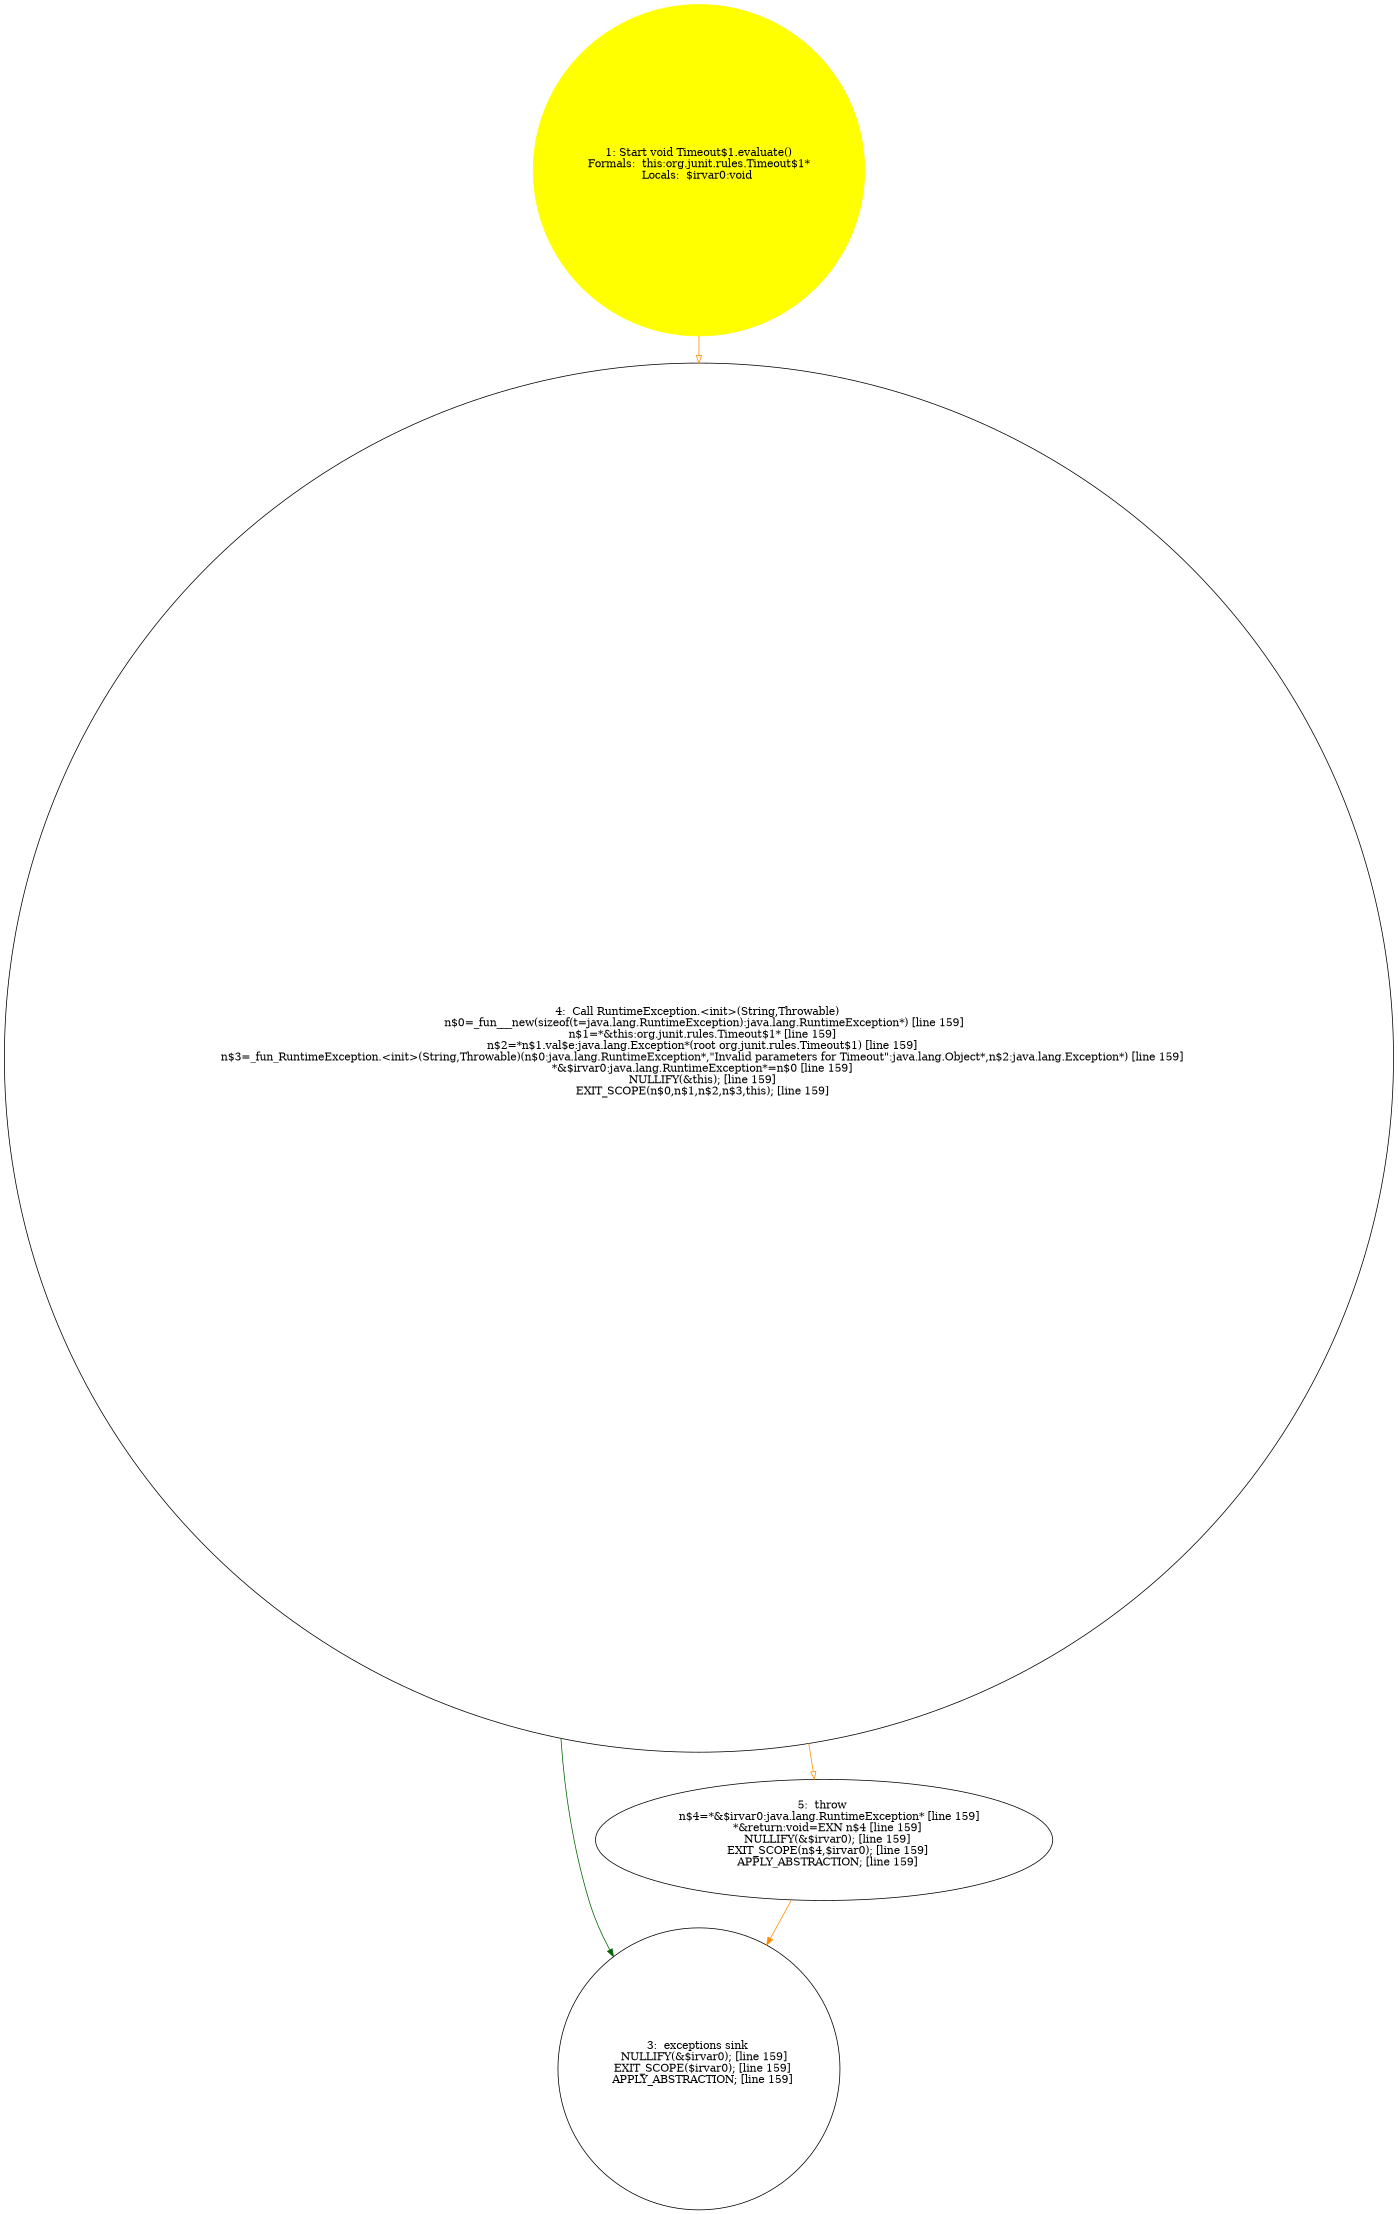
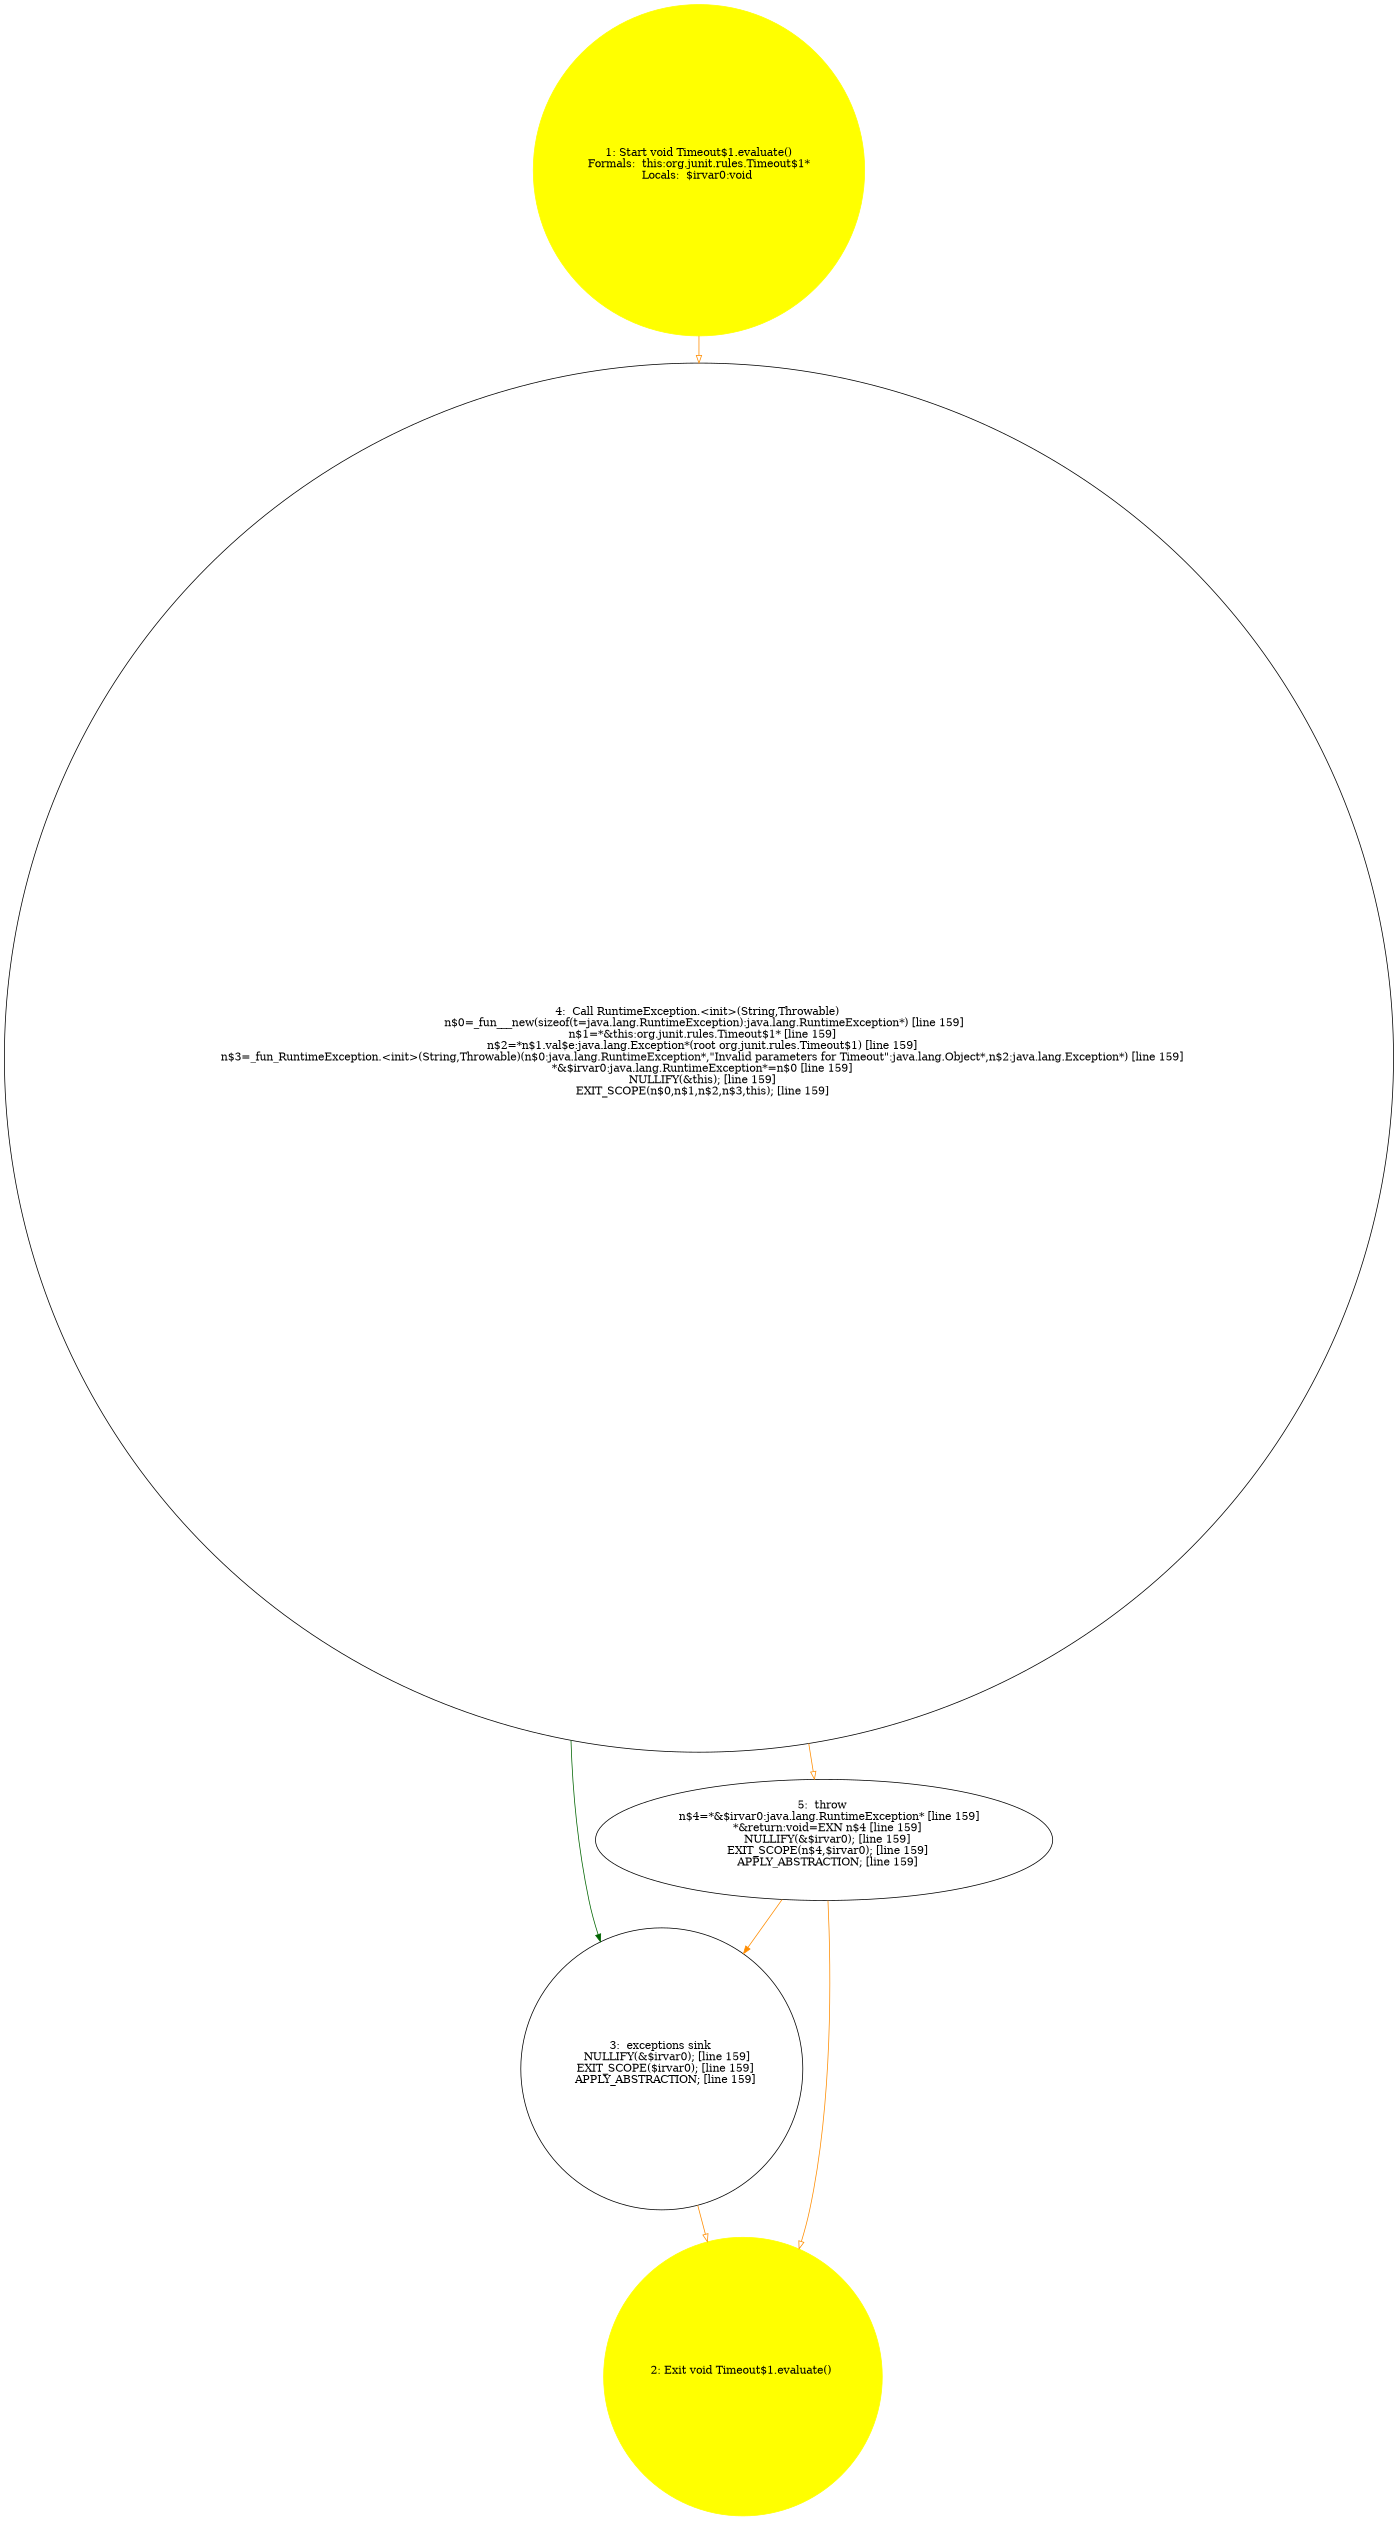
none -> (743, 2377)
